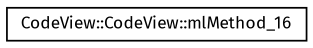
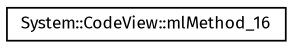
(157, 24) -> (146, 24)
